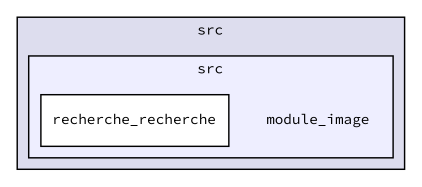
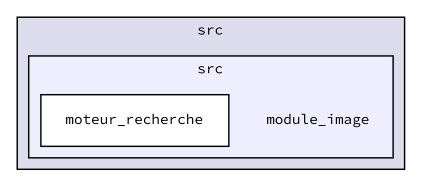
(135, 121) -> (135, 121)
